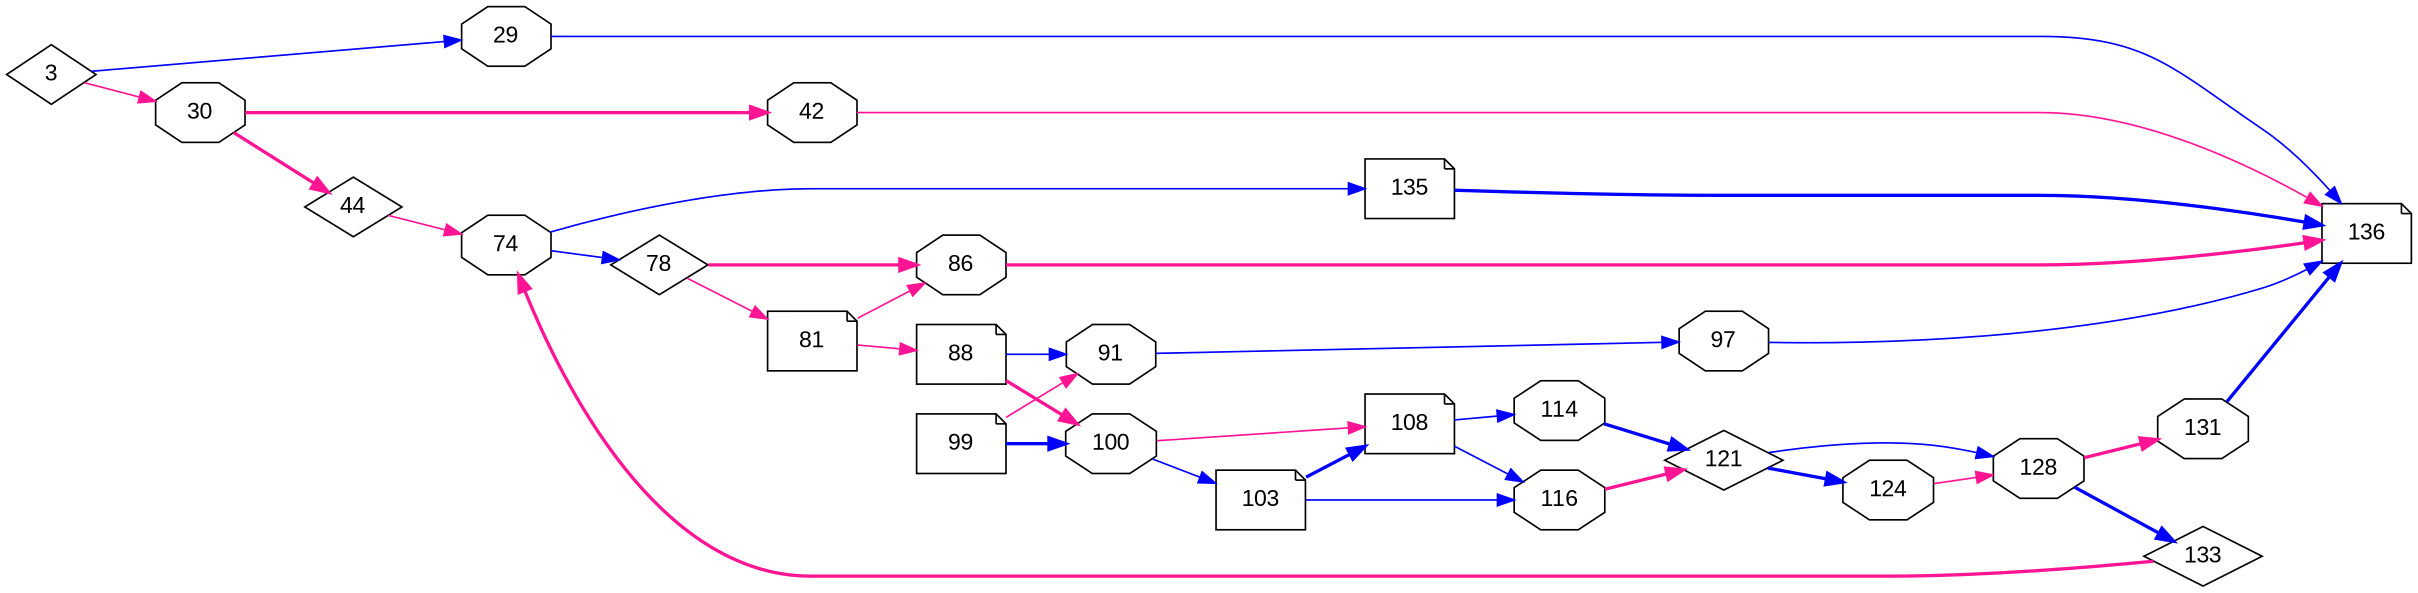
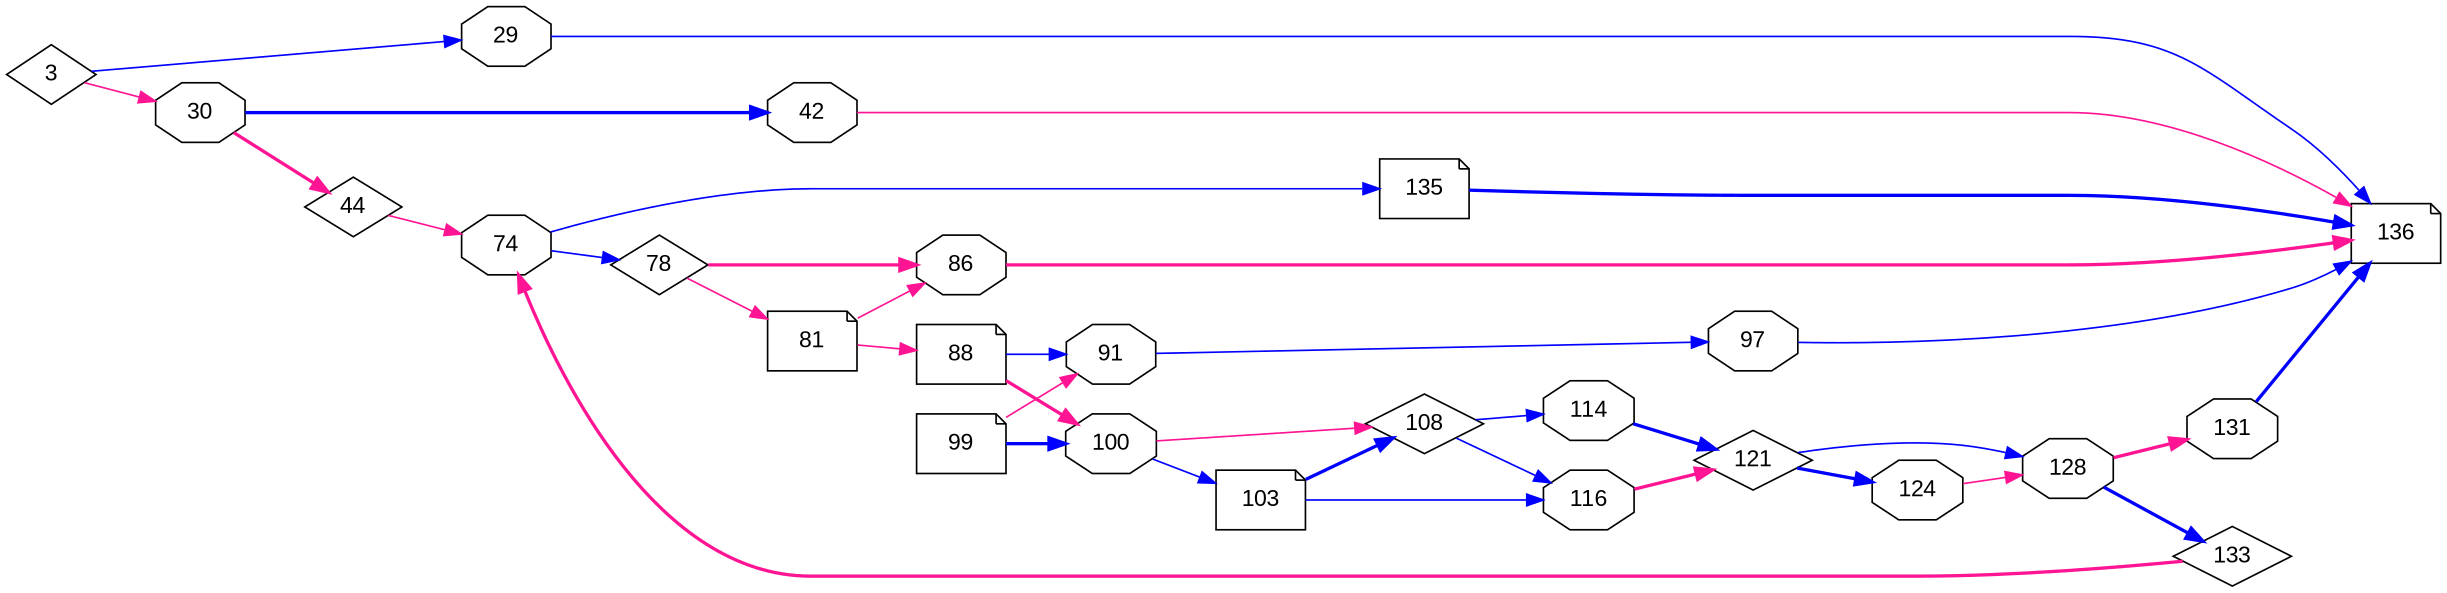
(498, 113) -> (498, 113)
(1410, 424) -> (1424, 424)
